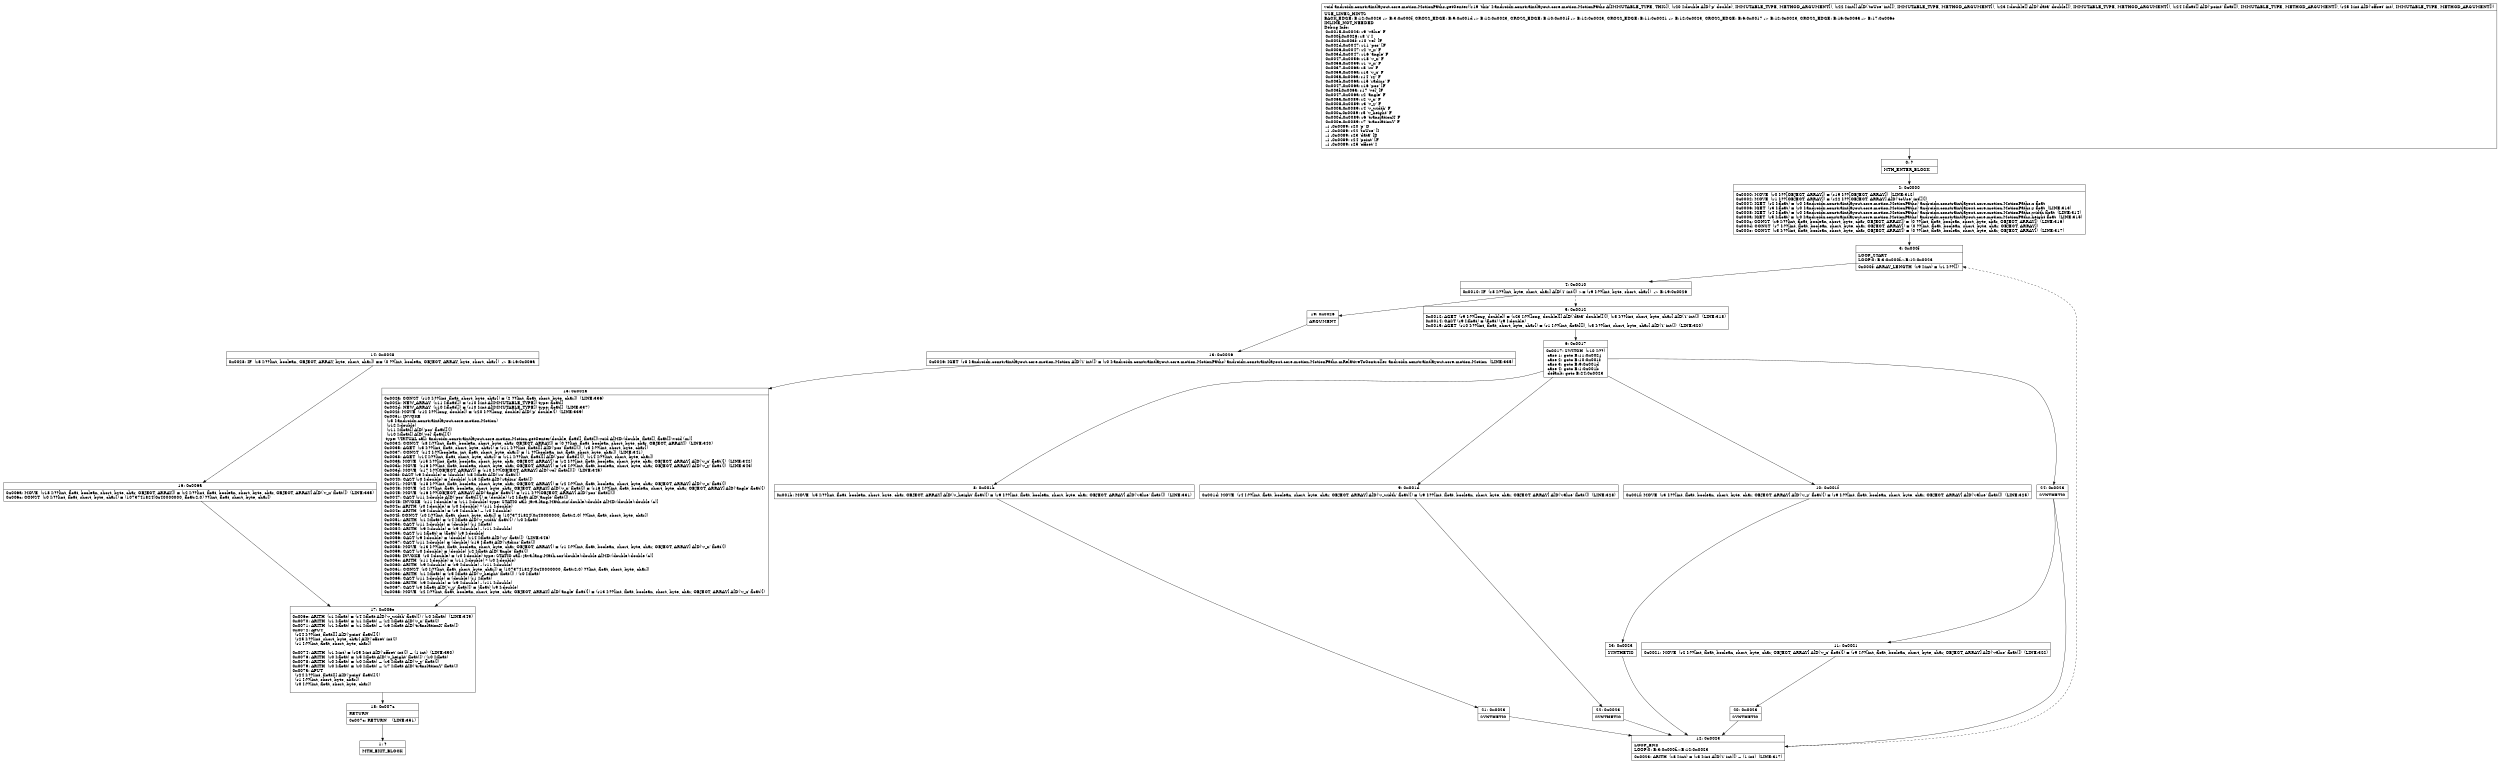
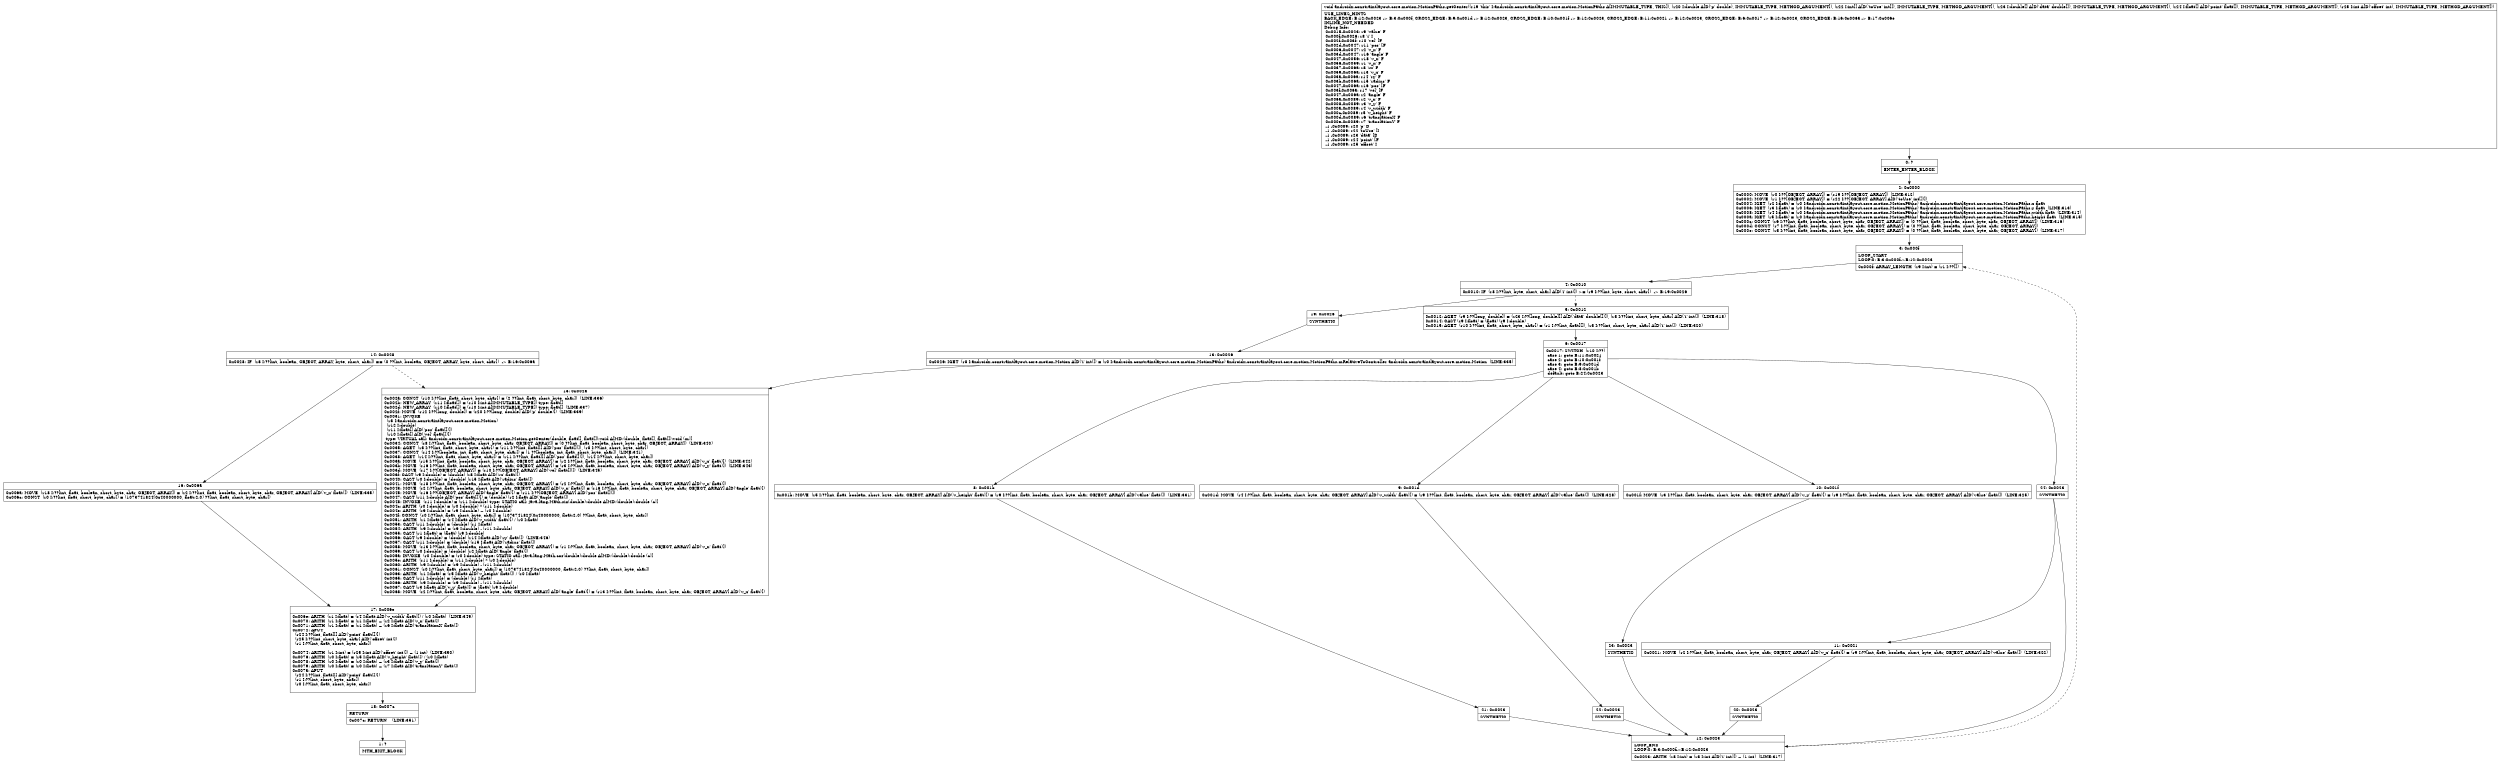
(1907, 170) -> (1909, 170)
(1323, 321) -> (1323, 321)
(1573, 369) -> (1573, 369)
none -> (407, 376)
